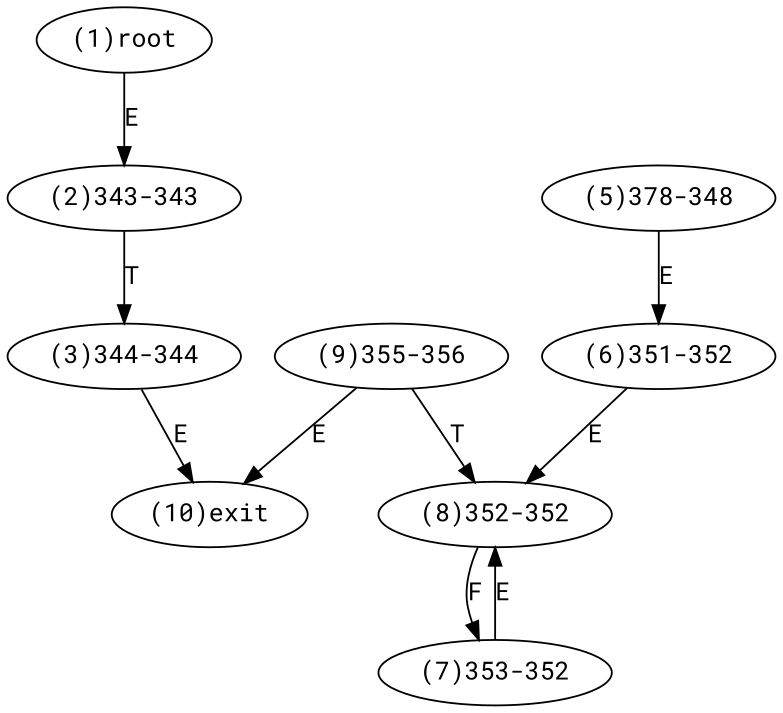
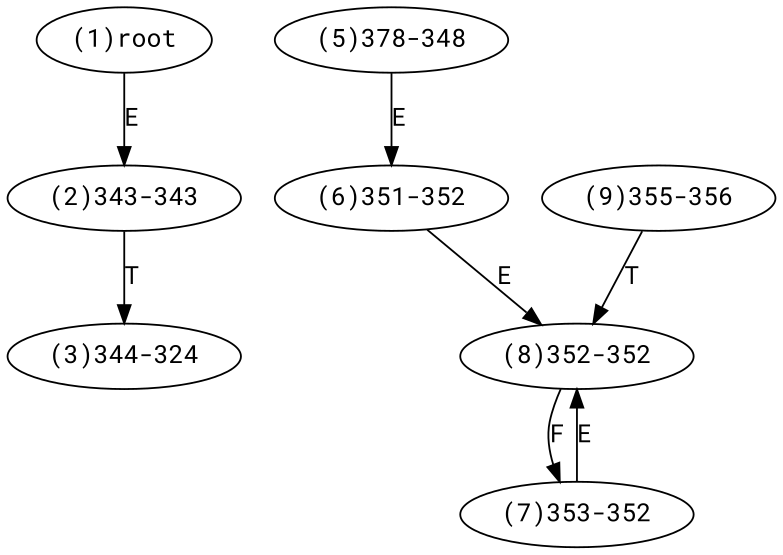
(124, 356) -> (124, 356)
(210, 515) -> none
